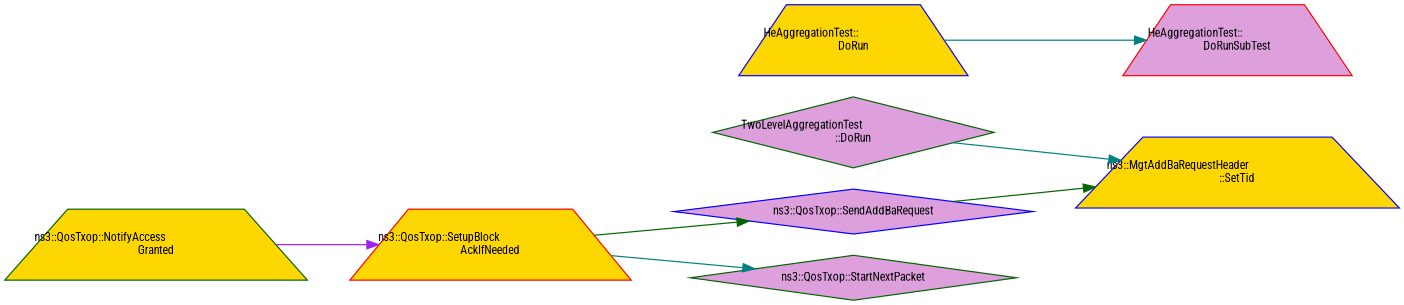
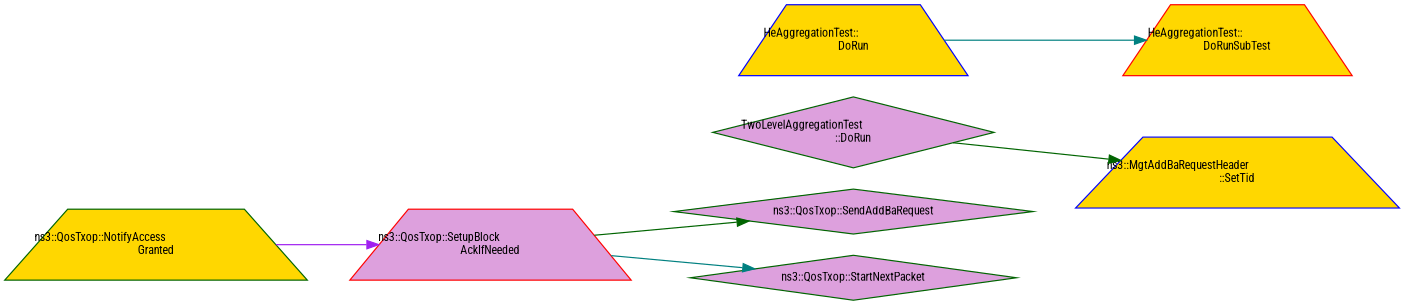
(1237, 40) -> (1237, 40)
(1031, 151) -> (1031, 151)
(1018, 195) -> none
(853, 212) -> (853, 212)
(491, 245) -> (491, 245)
